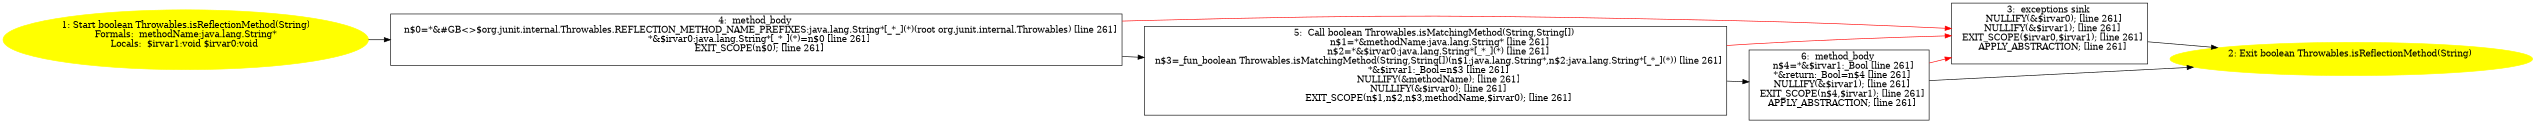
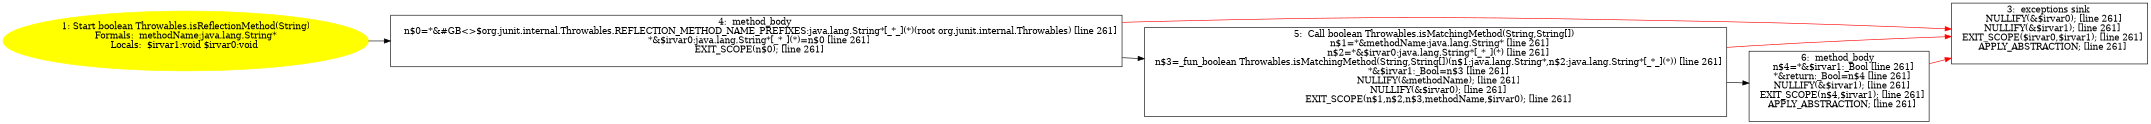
(2351, 59) -> none
